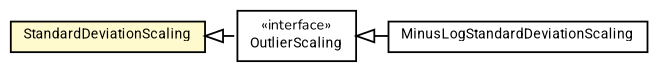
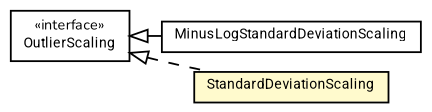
(230, 36) -> (177, 65)
